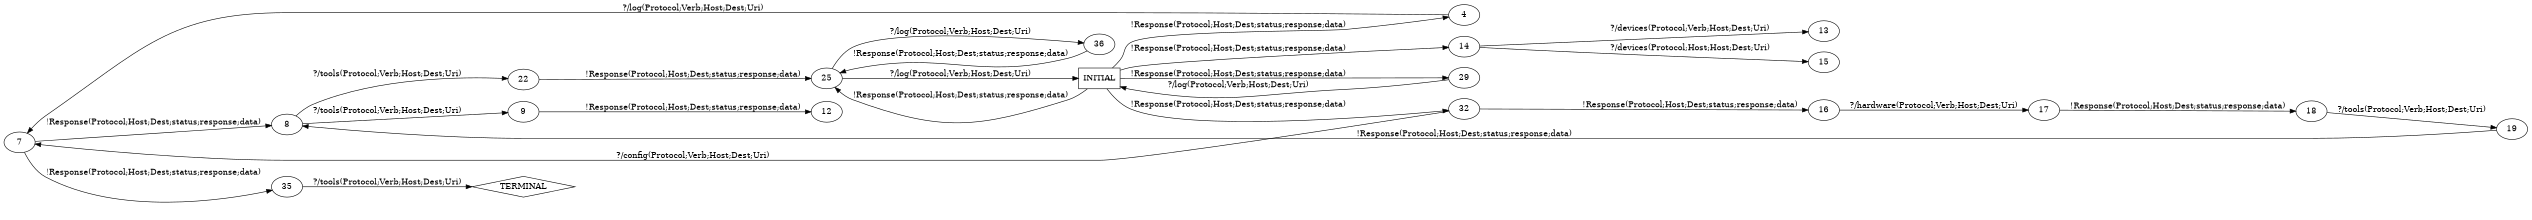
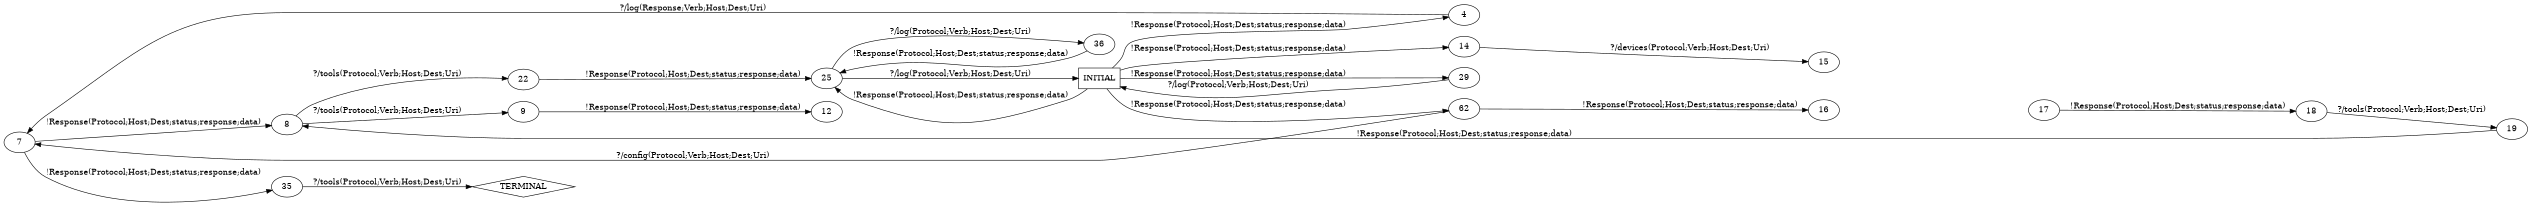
(693, 8) -> (693, 8)
(1824, 31) -> none
(1690, 48) -> (1690, 48)
(1464, 109) -> (1464, 109)
(1931, 110) -> none
